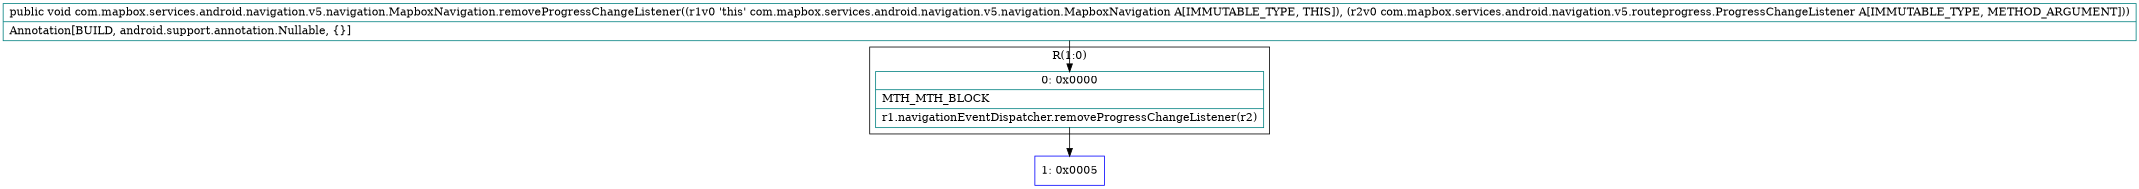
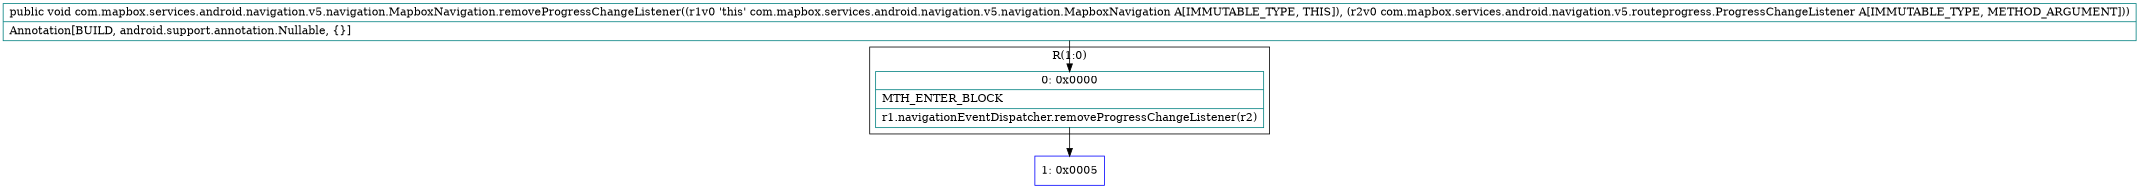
(936, 99) -> (943, 99)
